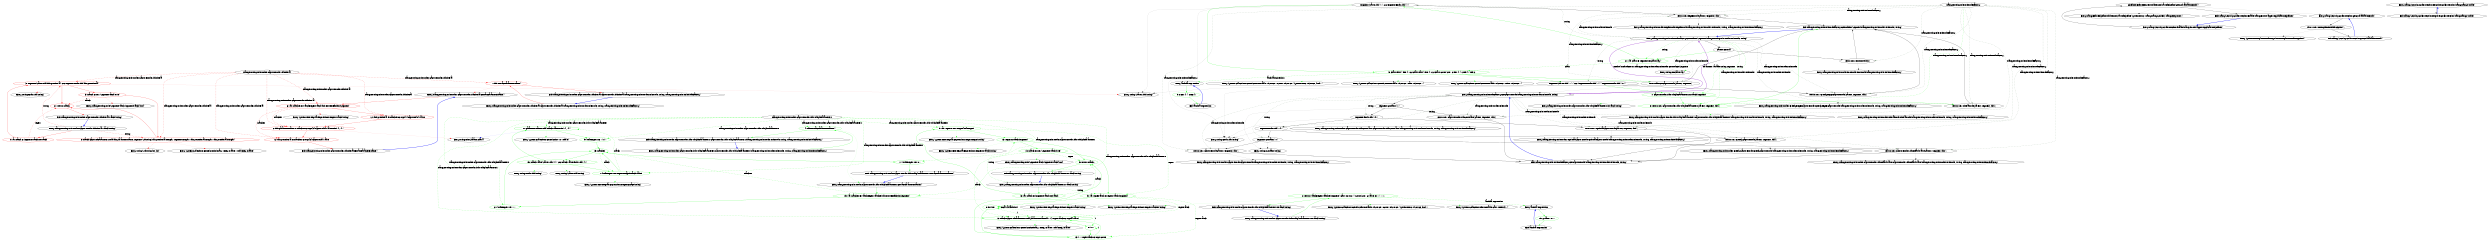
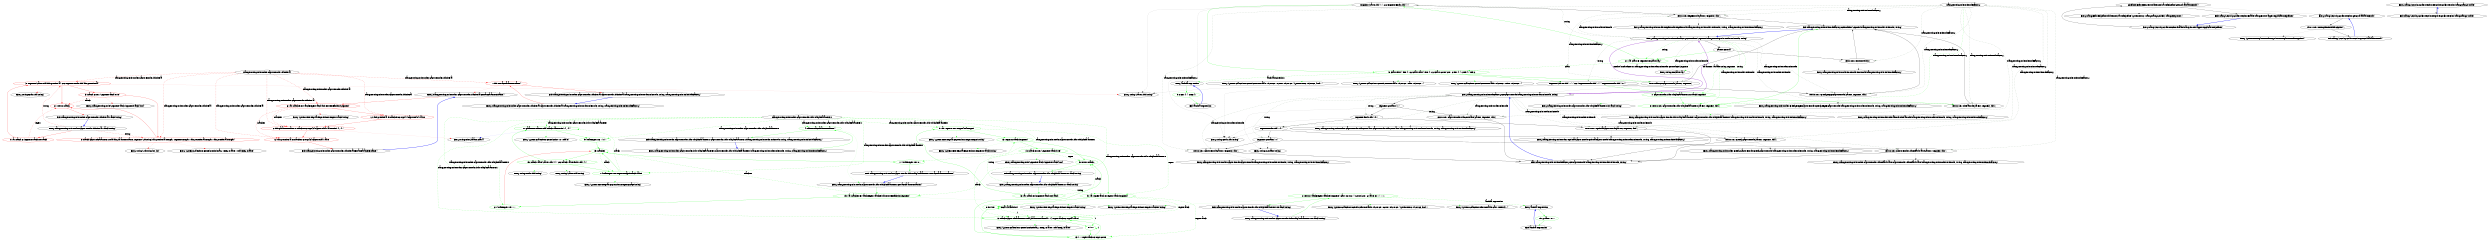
(528, 156) -> (528, 156)
